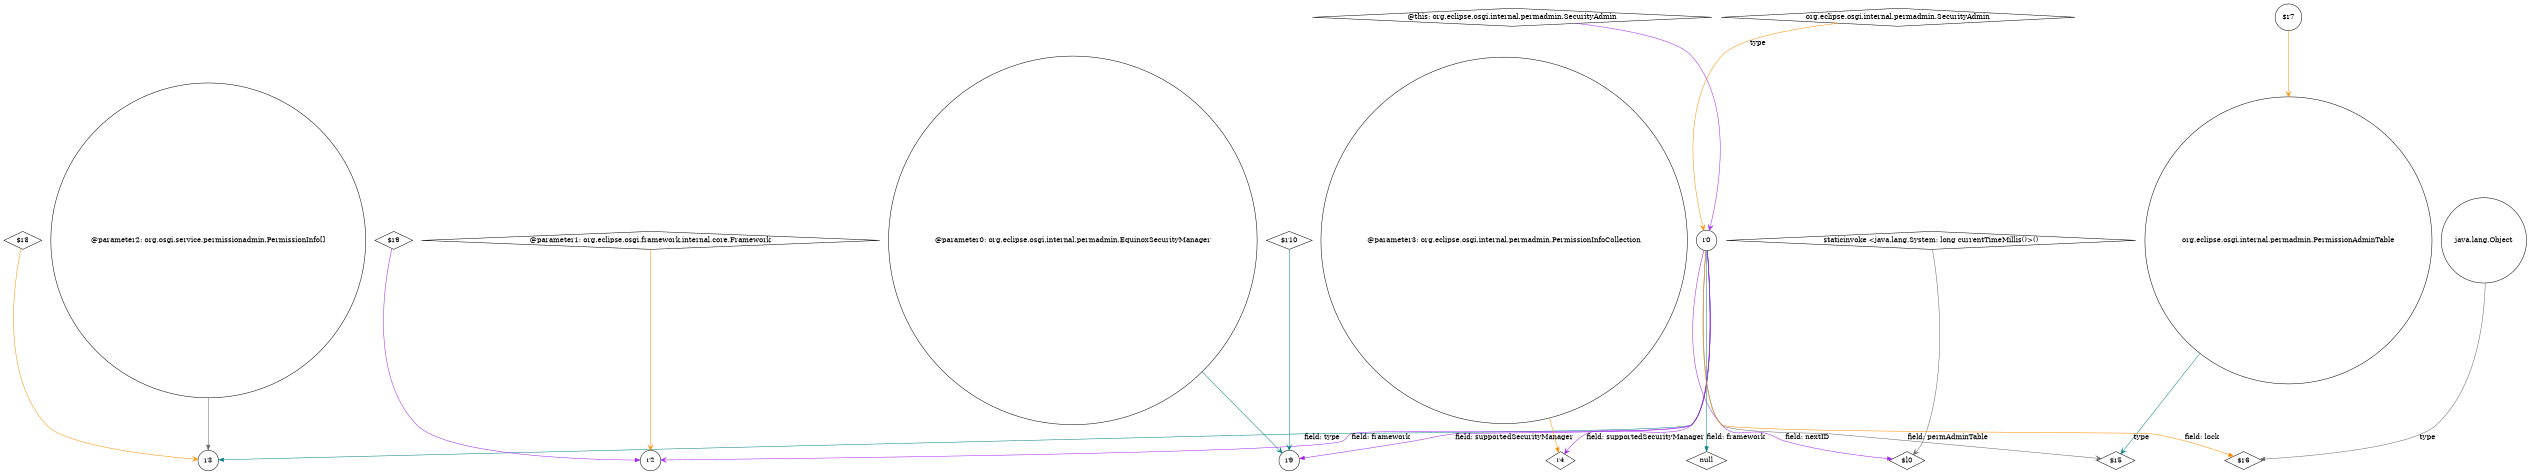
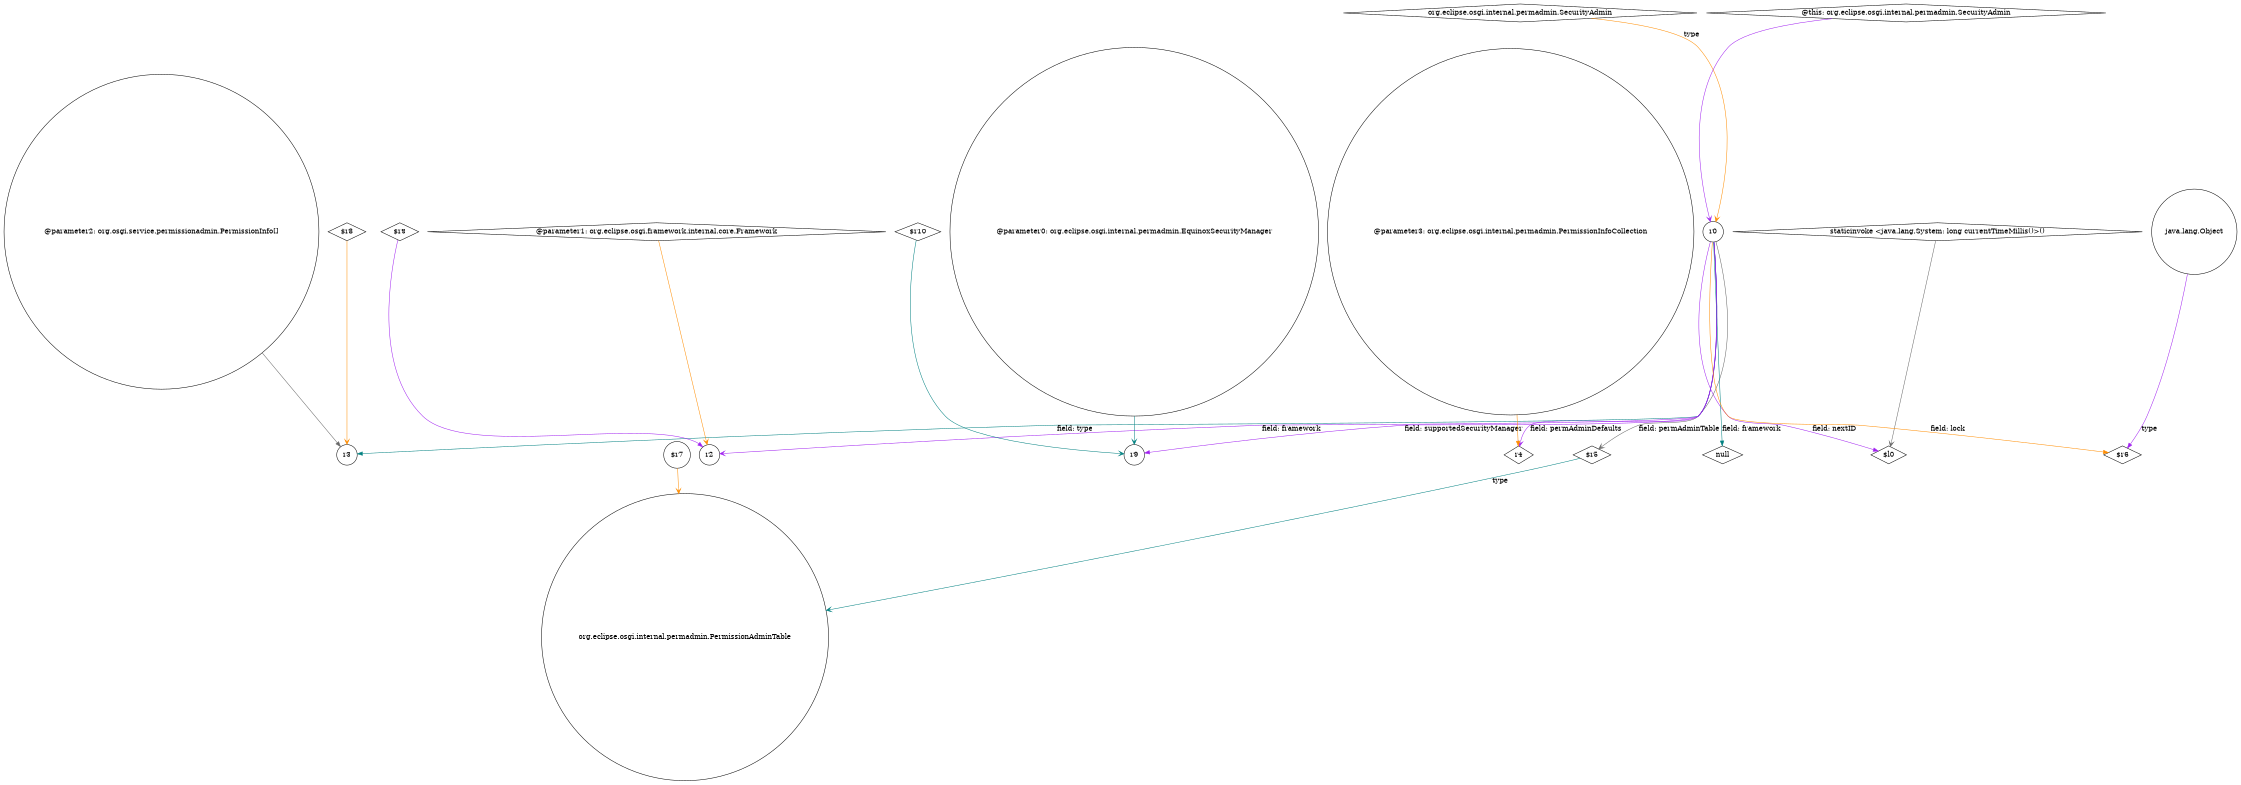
(2162, 402) -> (1206, 537)
(2427, 431) -> (2167, 362)
(1646, 437) -> (1576, 429)
